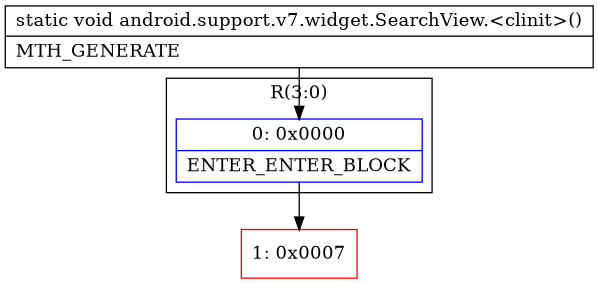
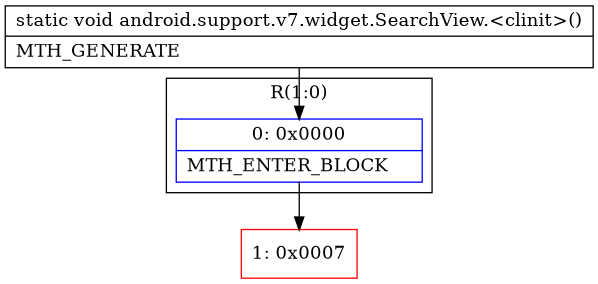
(299, 93) -> (299, 93)
(299, 166) -> (288, 166)
